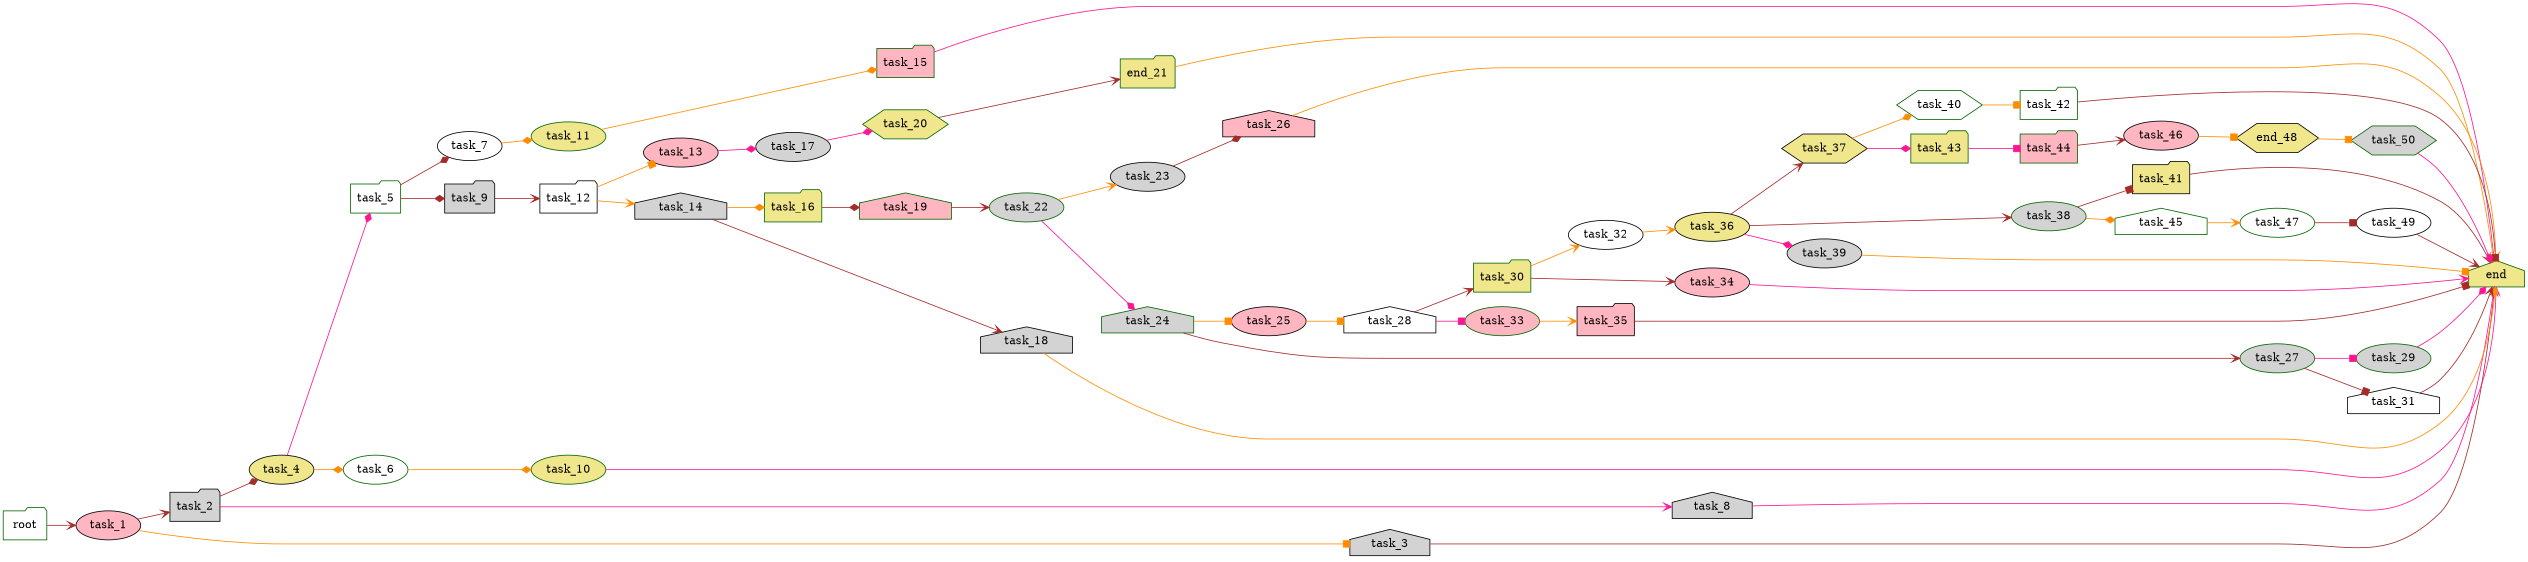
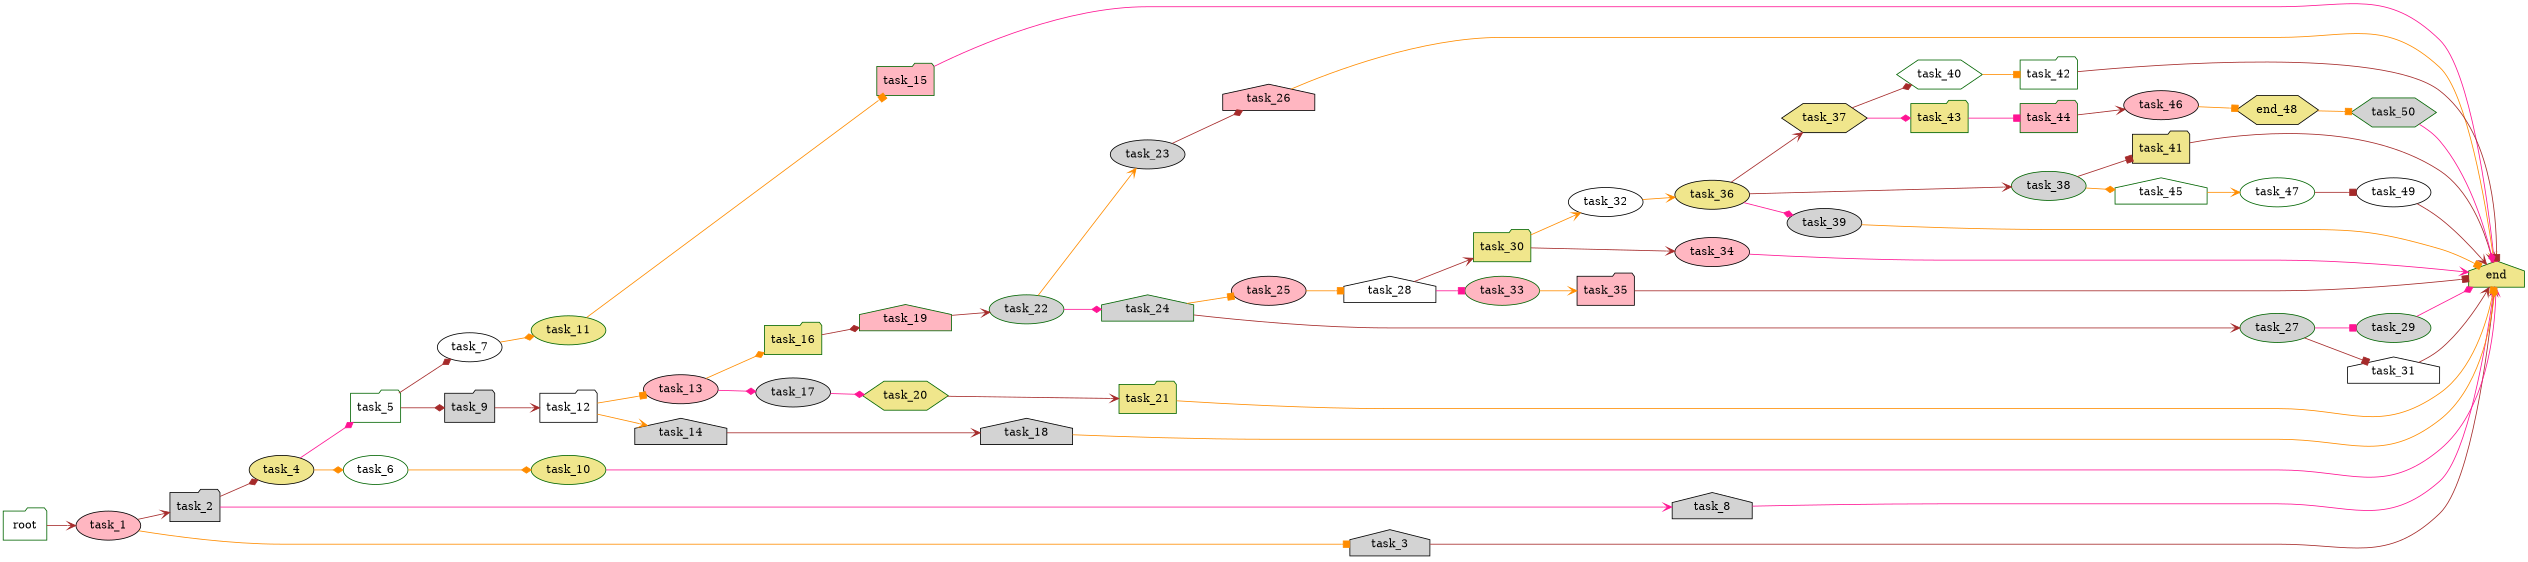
(1148, 73) -> (1148, 399)
(734, 100) -> (732, 209)
(1877, 129) -> (1877, 98)
(741, 207) -> (731, 367)
